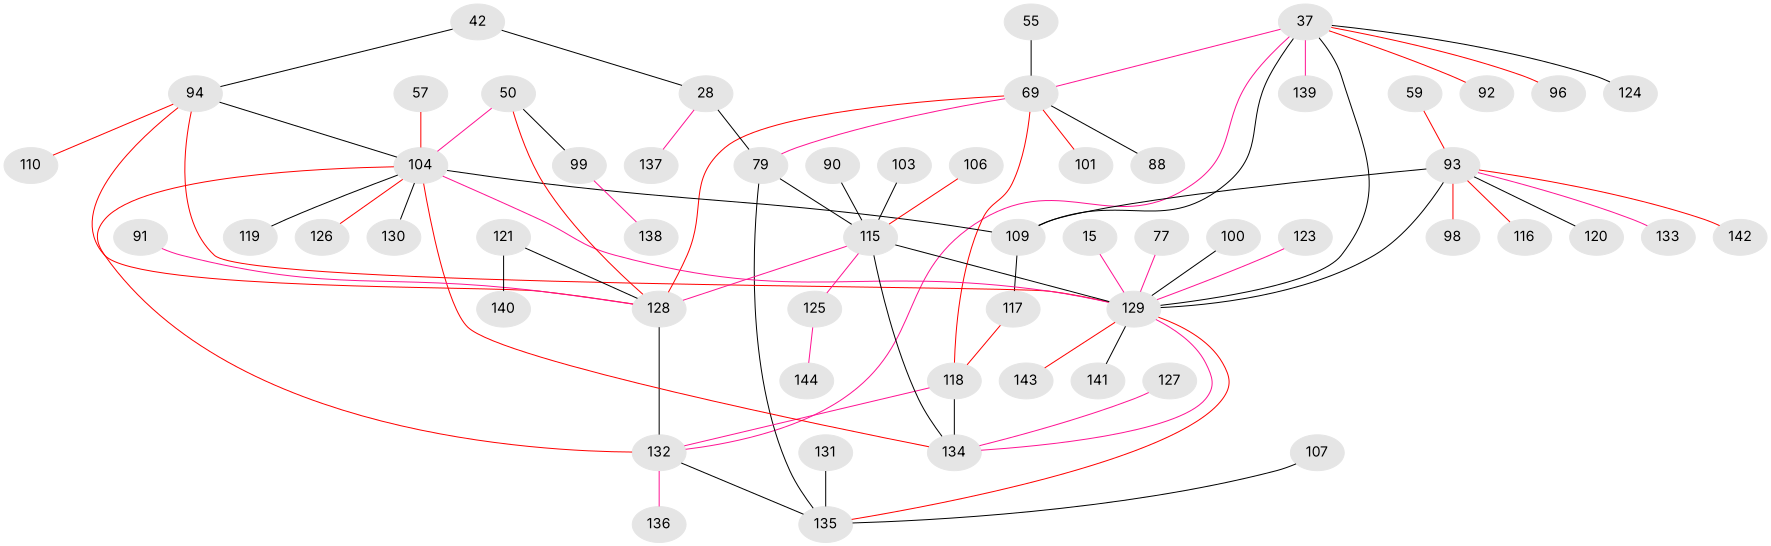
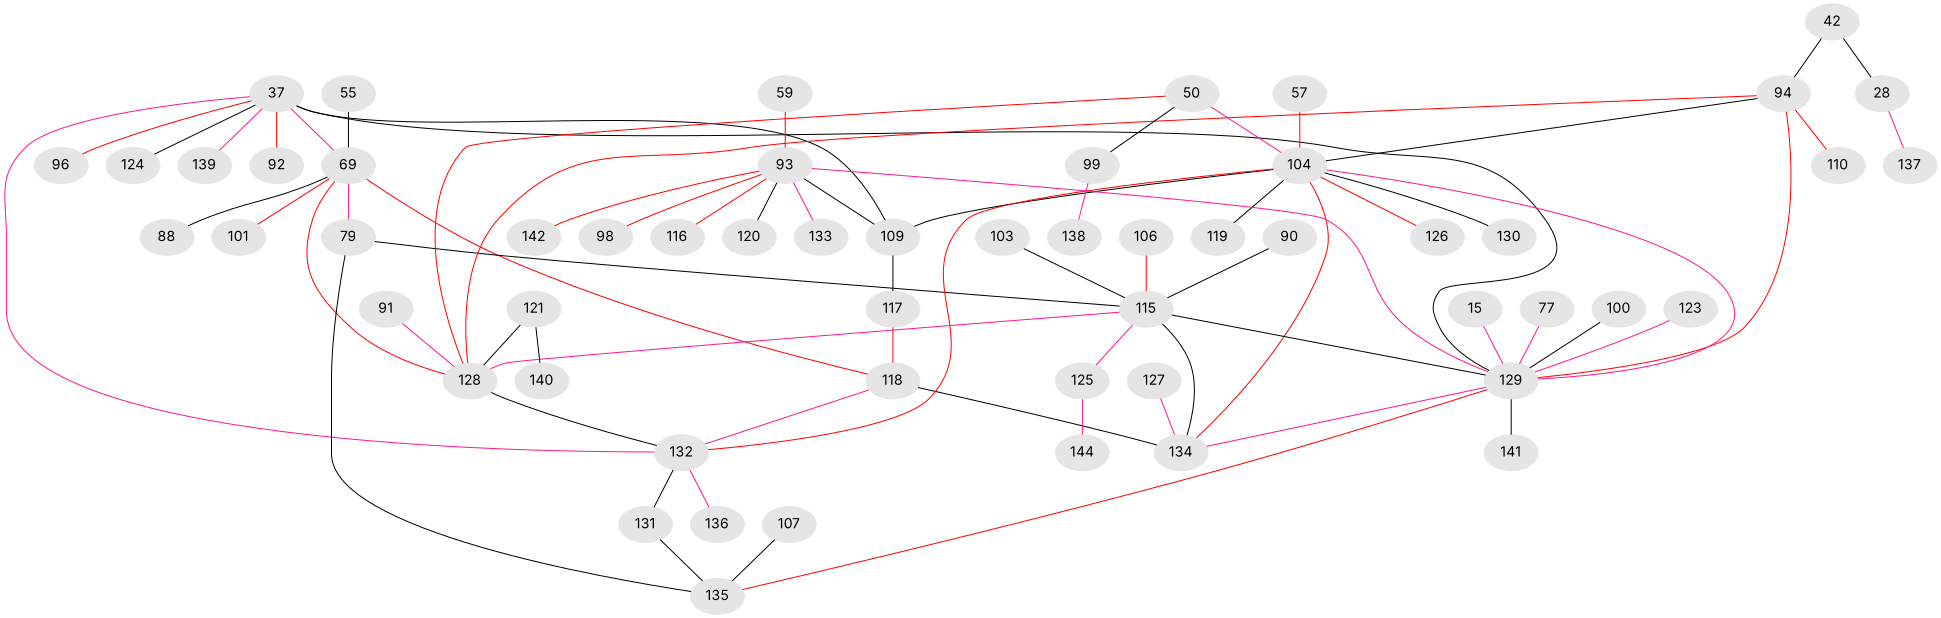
(733, 130) -> none
(1319, 280) -> (1184, 200)
(1026, 381) -> none
(742, 489) -> (664, 489)
